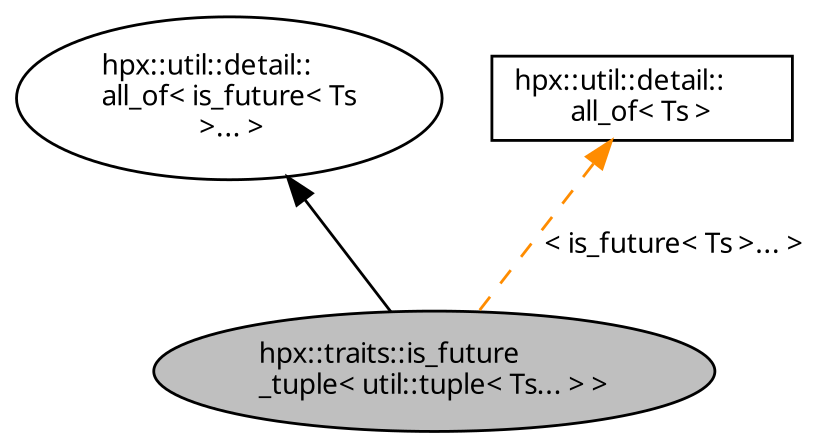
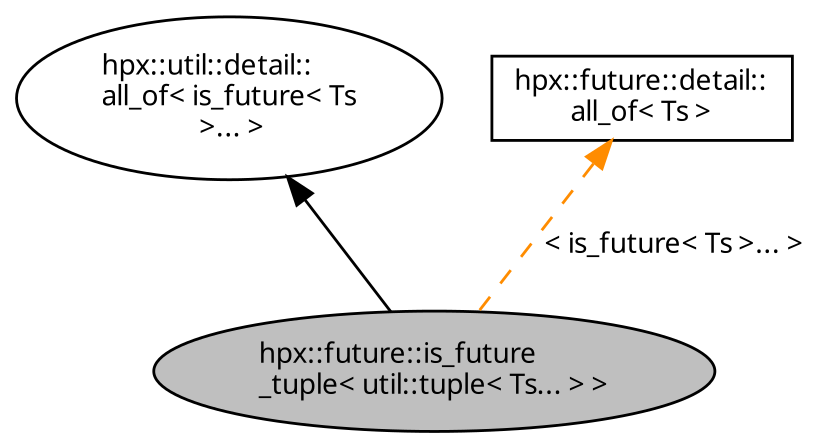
(642, 98) -> (642, 98)
(434, 371) -> (434, 371)
